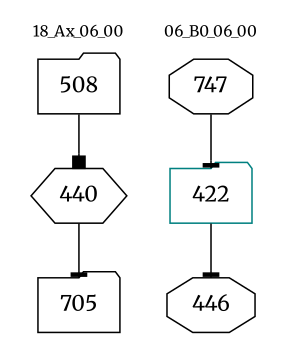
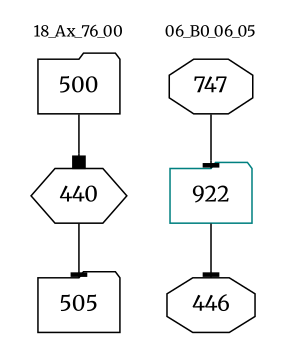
(79, 33) -> (79, 33)
(211, 33) -> (211, 33)
(79, 87) -> (79, 87)
(211, 196) -> (211, 196)
(79, 305) -> (79, 305)
